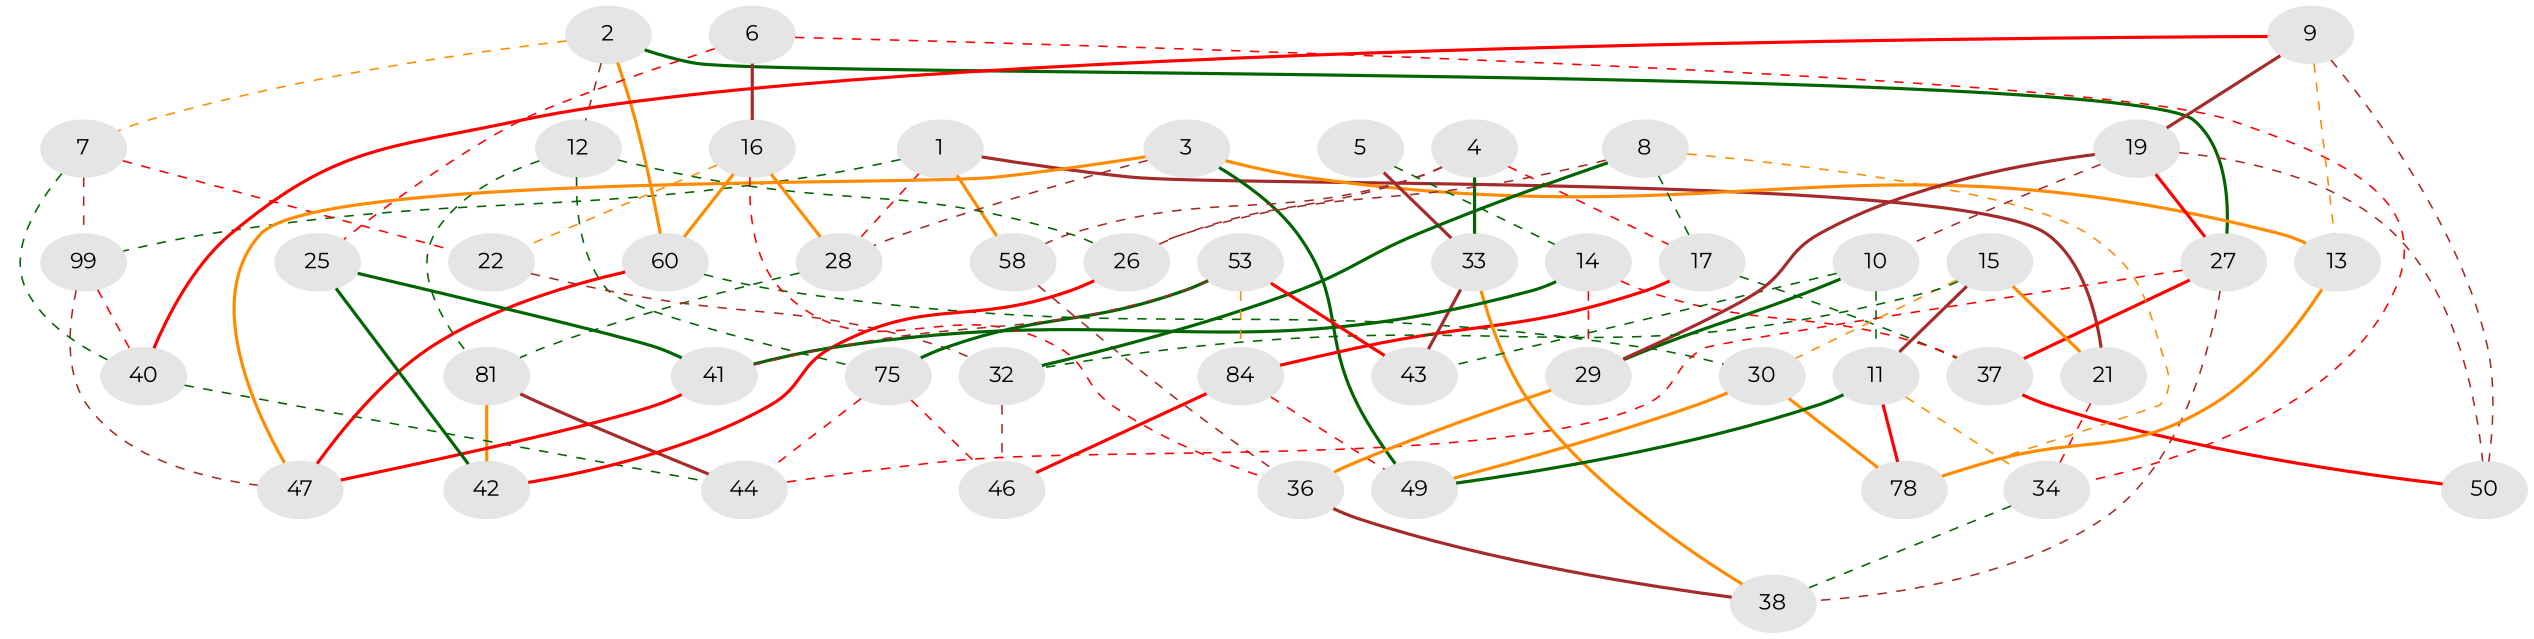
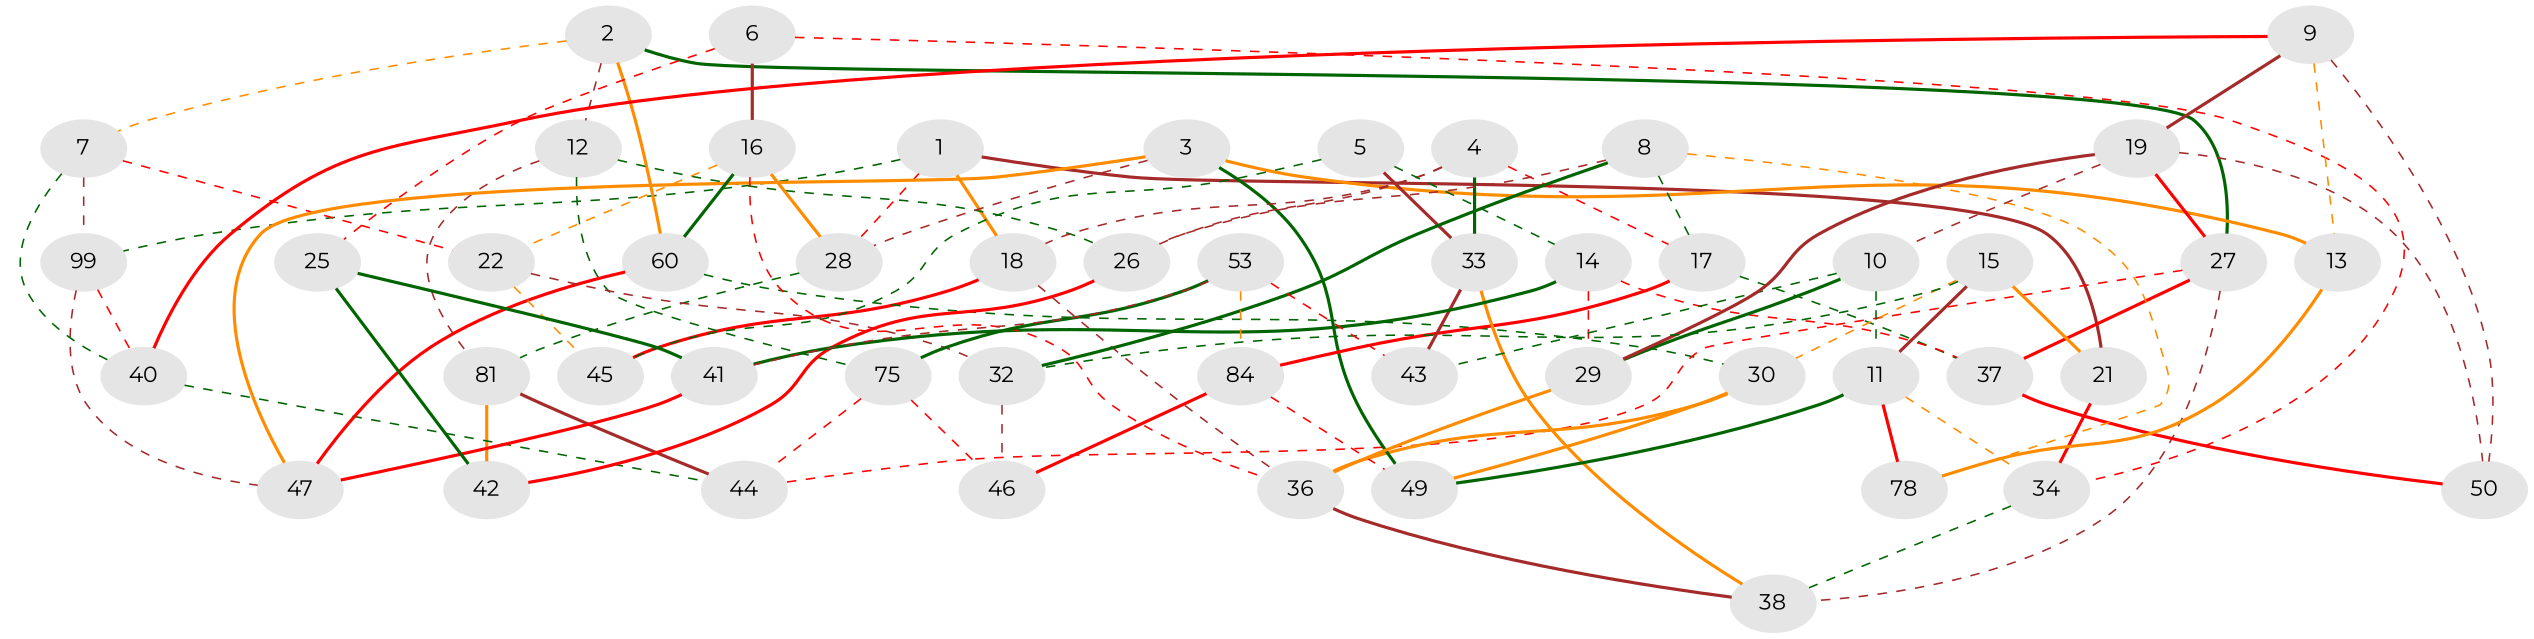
(709, 205) -> (709, 205)
(435, 233) -> (435, 233)
(1013, 262) -> (1013, 262)
(1314, 310) -> (1314, 310)
none -> (601, 376)
(1833, 433) -> (1530, 432)
(2075, 433) -> (2075, 433)
